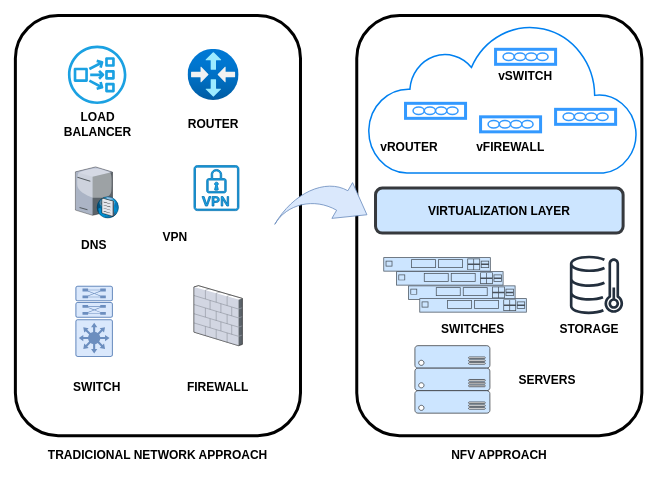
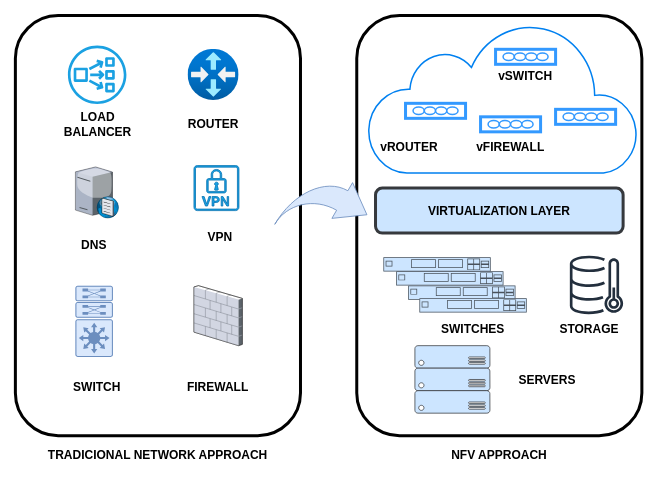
(175, 237) -> (220, 237)
